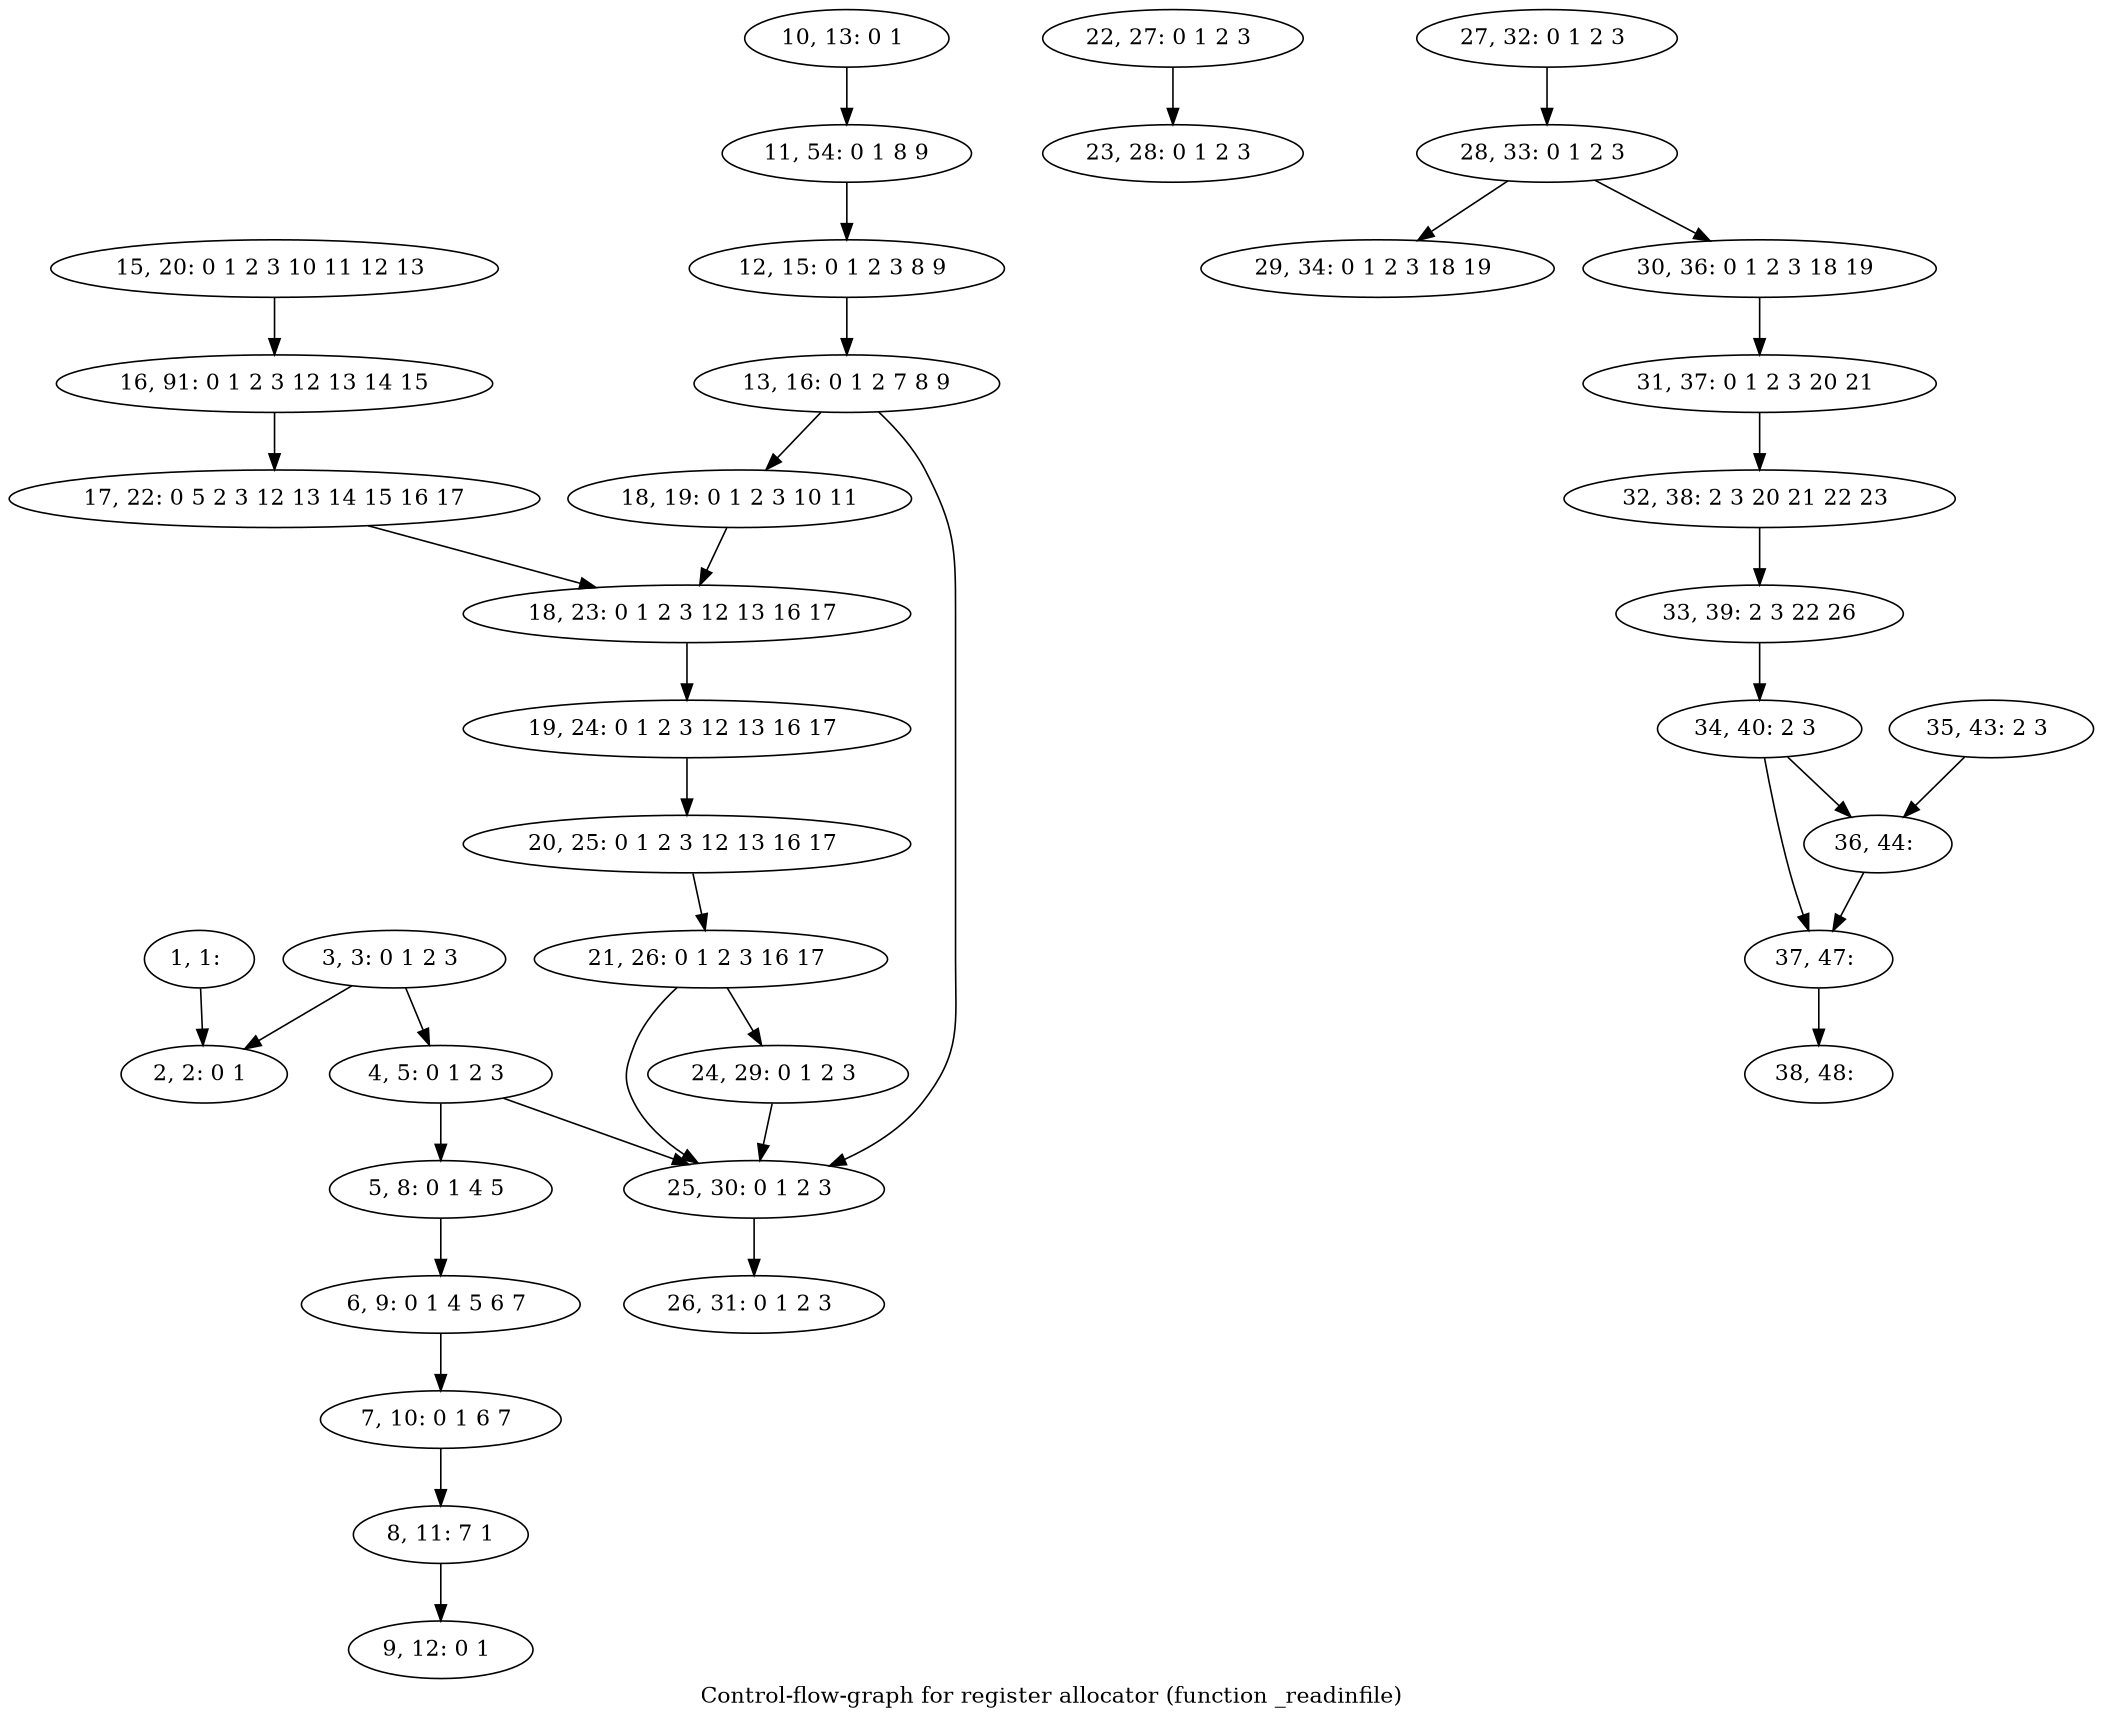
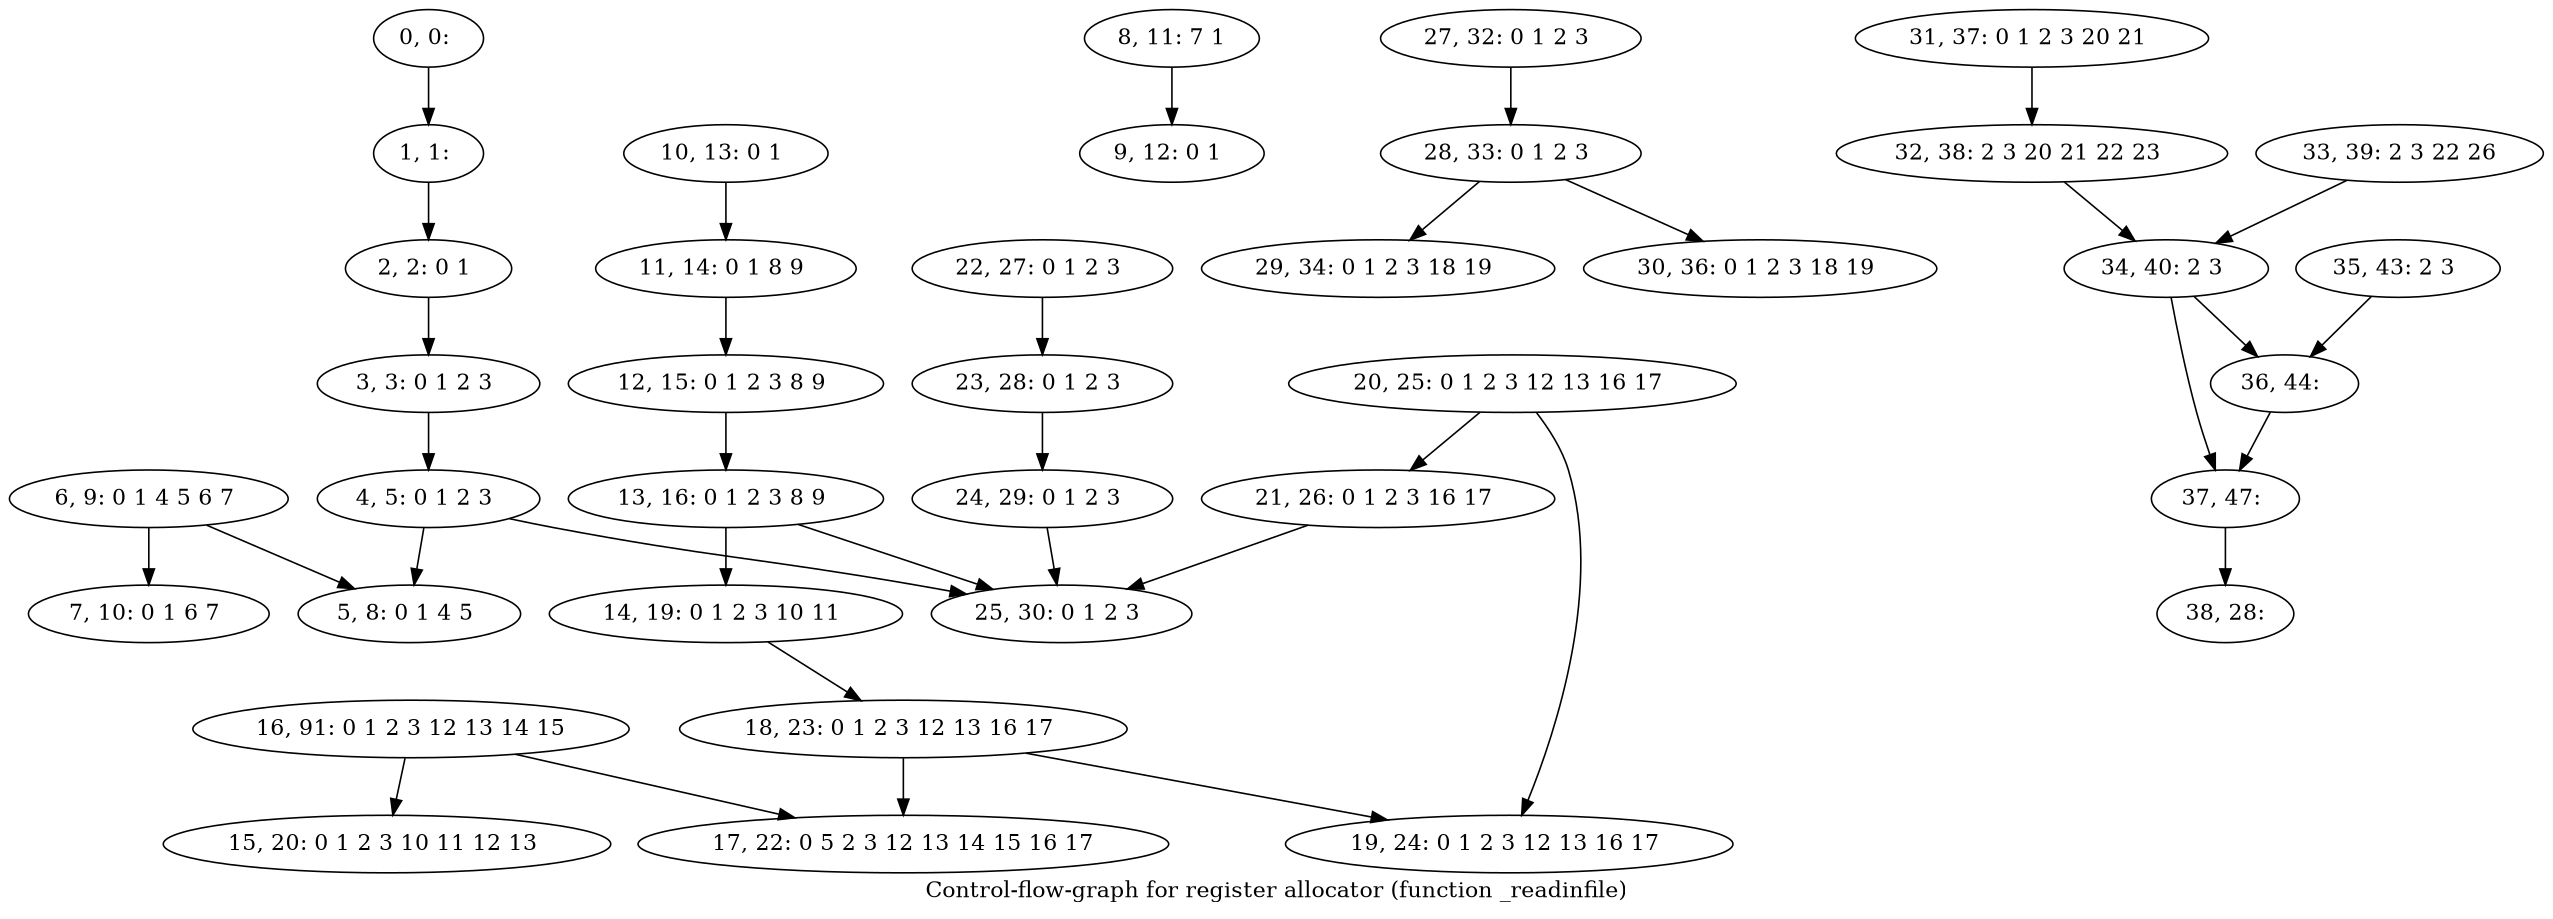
none -> (429, 38)
(847, 153) -> (726, 269)
(275, 318) -> (401, 779)
(1760, 318) -> none
(847, 384) -> (726, 499)
(740, 499) -> (726, 614)
(1760, 548) -> (2093, 206)
(474, 555) -> (903, 779)
(687, 779) -> (1579, 605)
(740, 1010) -> (1042, 433)
(305, 1013) -> (429, 318)
(1819, 1074) -> (2225, 614)
(441, 1239) -> (273, 554)
(754, 1304) -> none
(441, 1469) -> none
